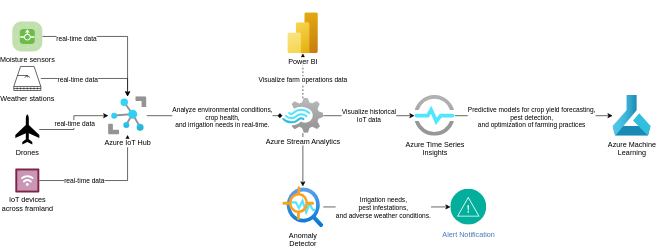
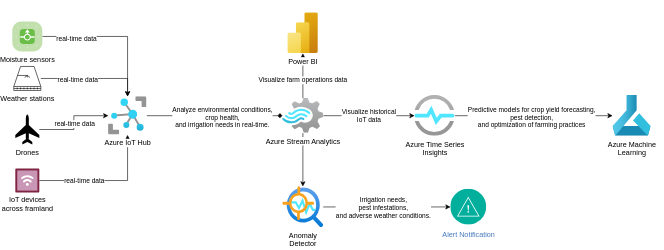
(303, 82) -> (303, 82)
